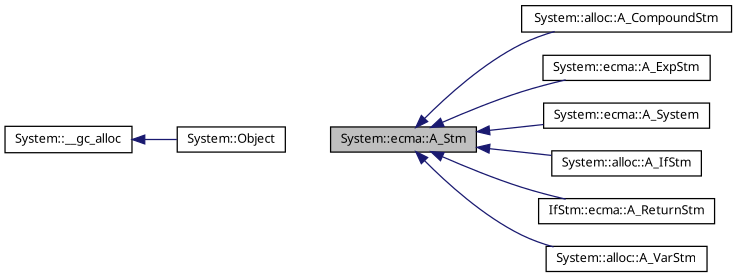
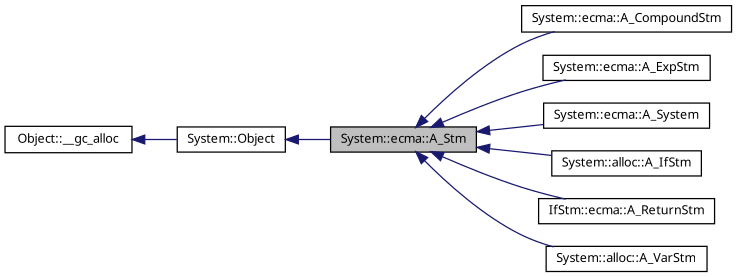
(627, 19) -> (627, 19)
(69, 140) -> (69, 140)
none -> (314, 140)
